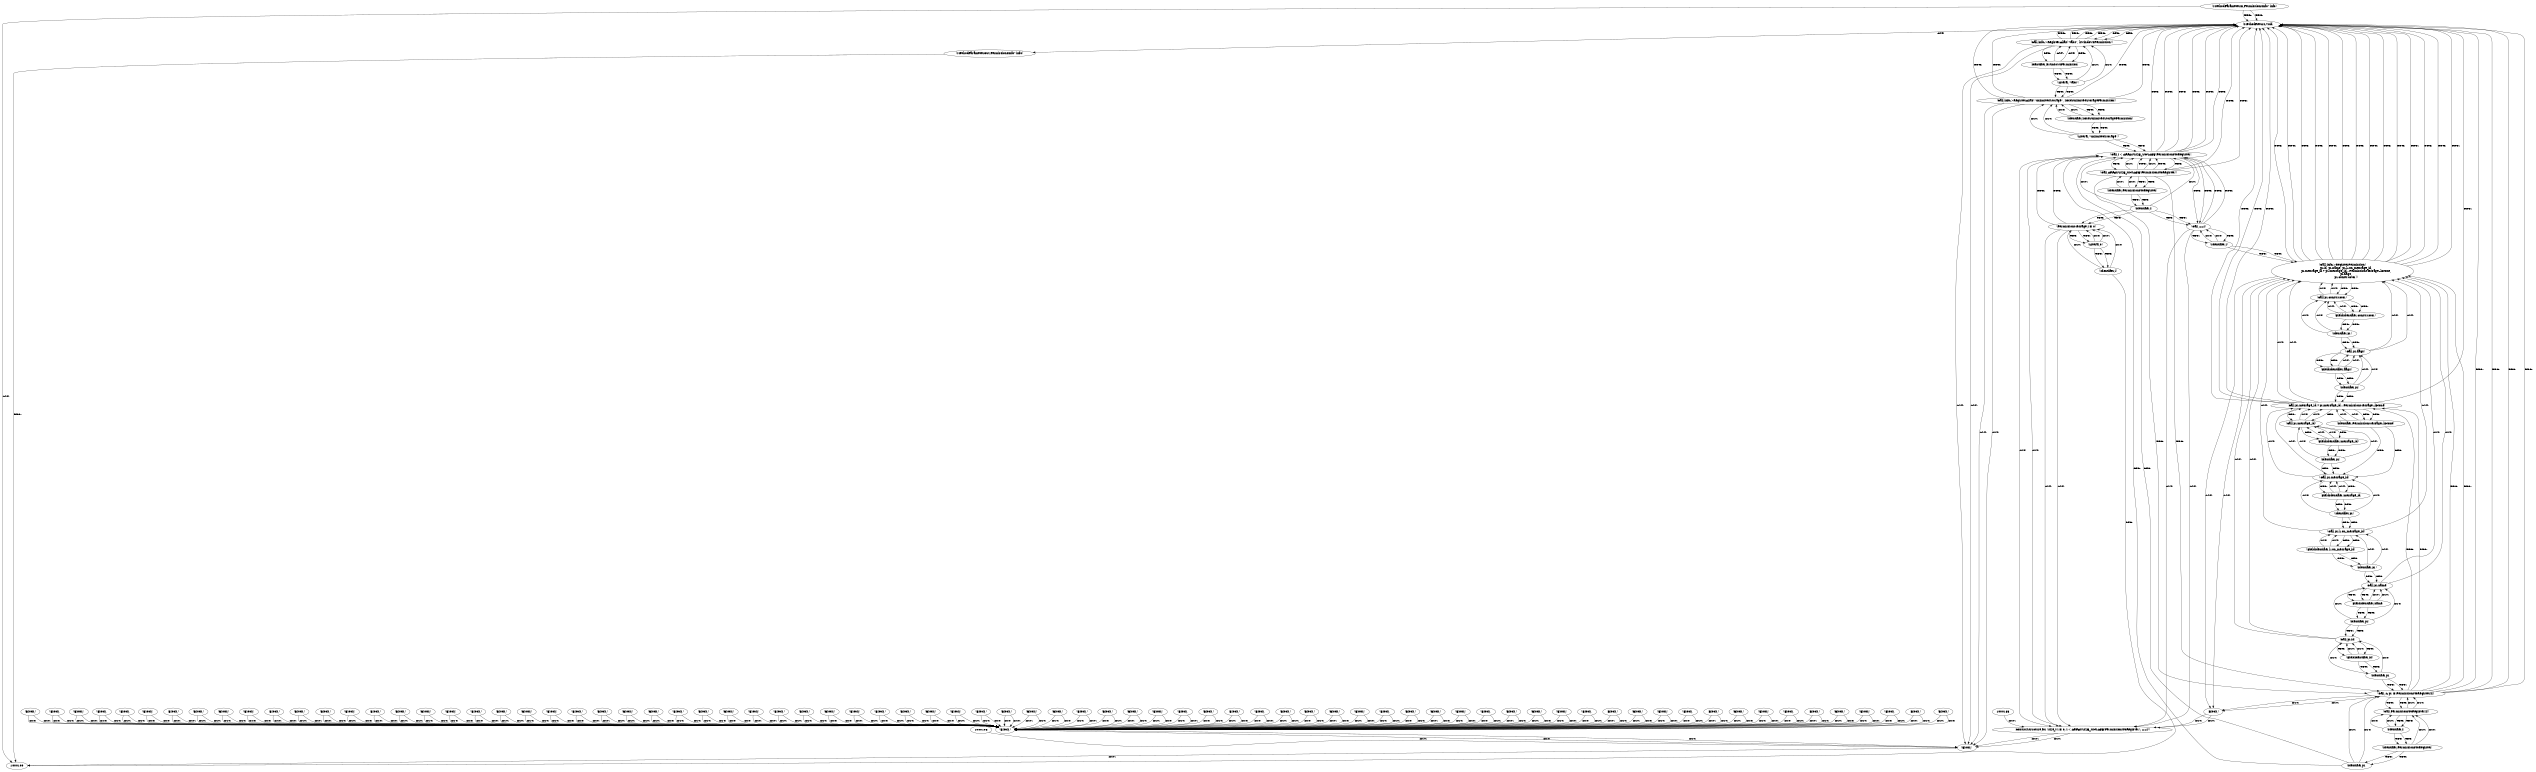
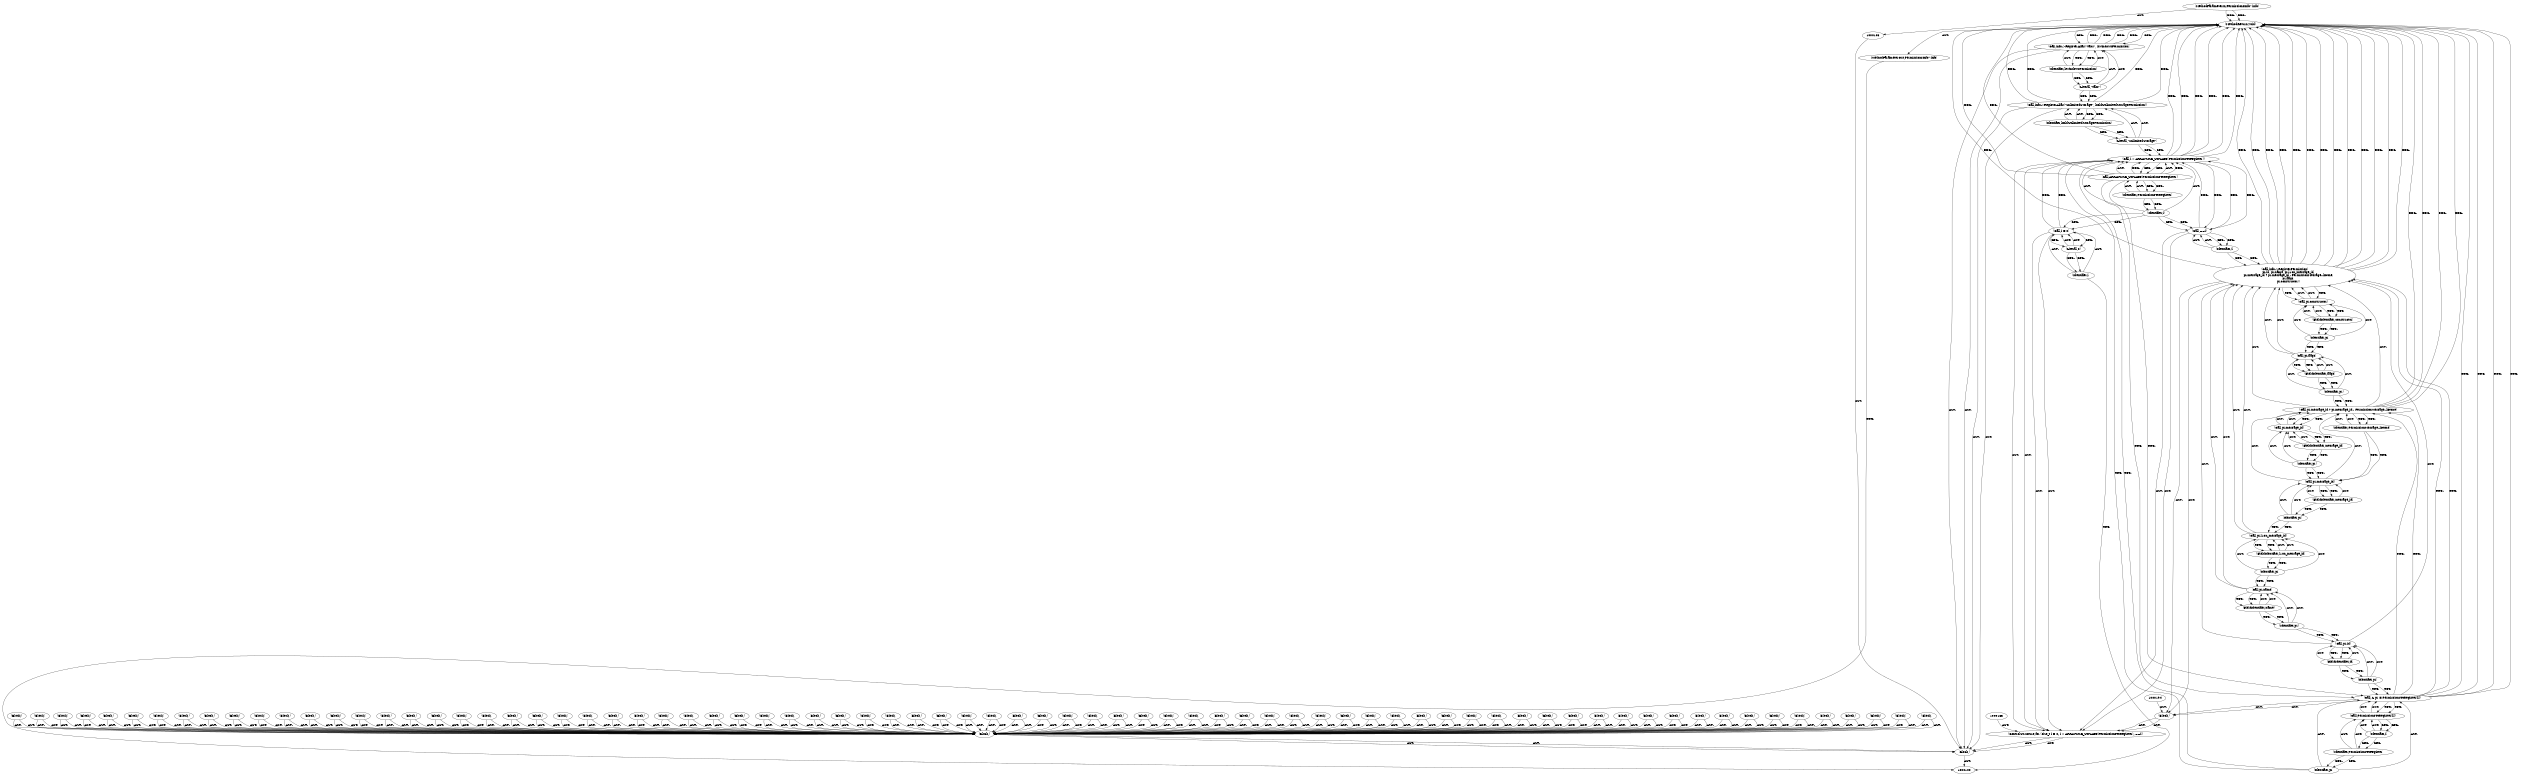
(732, 12) -> (2041, 22)
(2076, 227) -> (2061, 231)
none -> (2155, 698)
